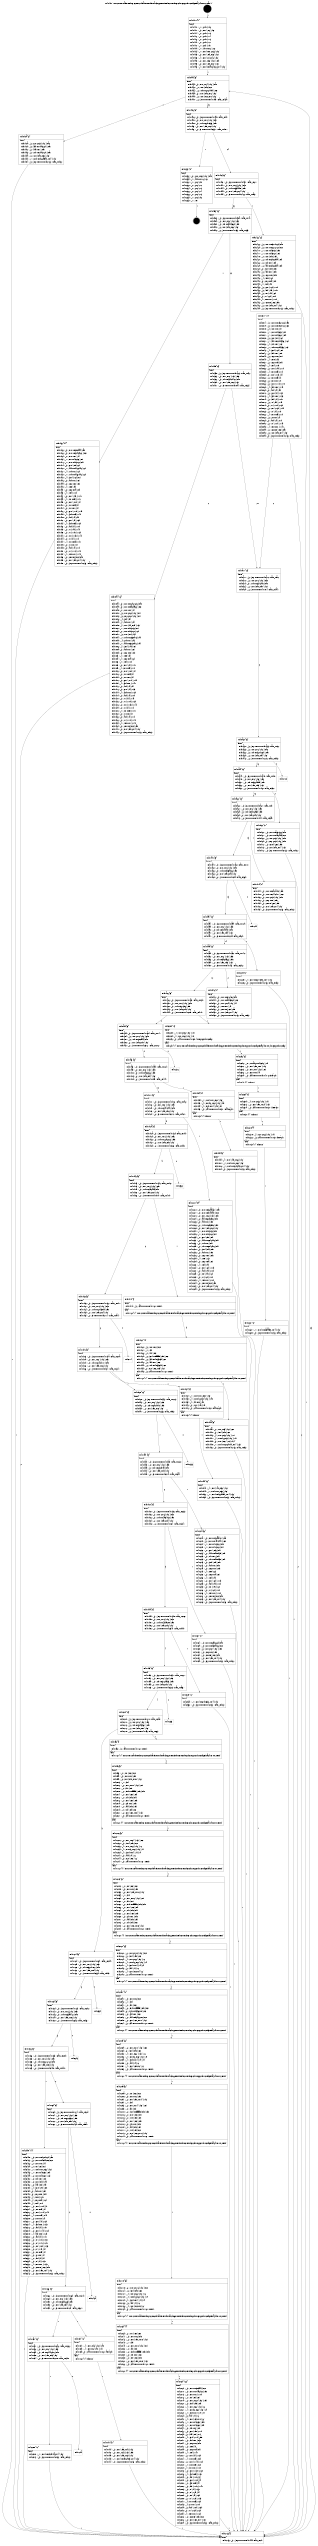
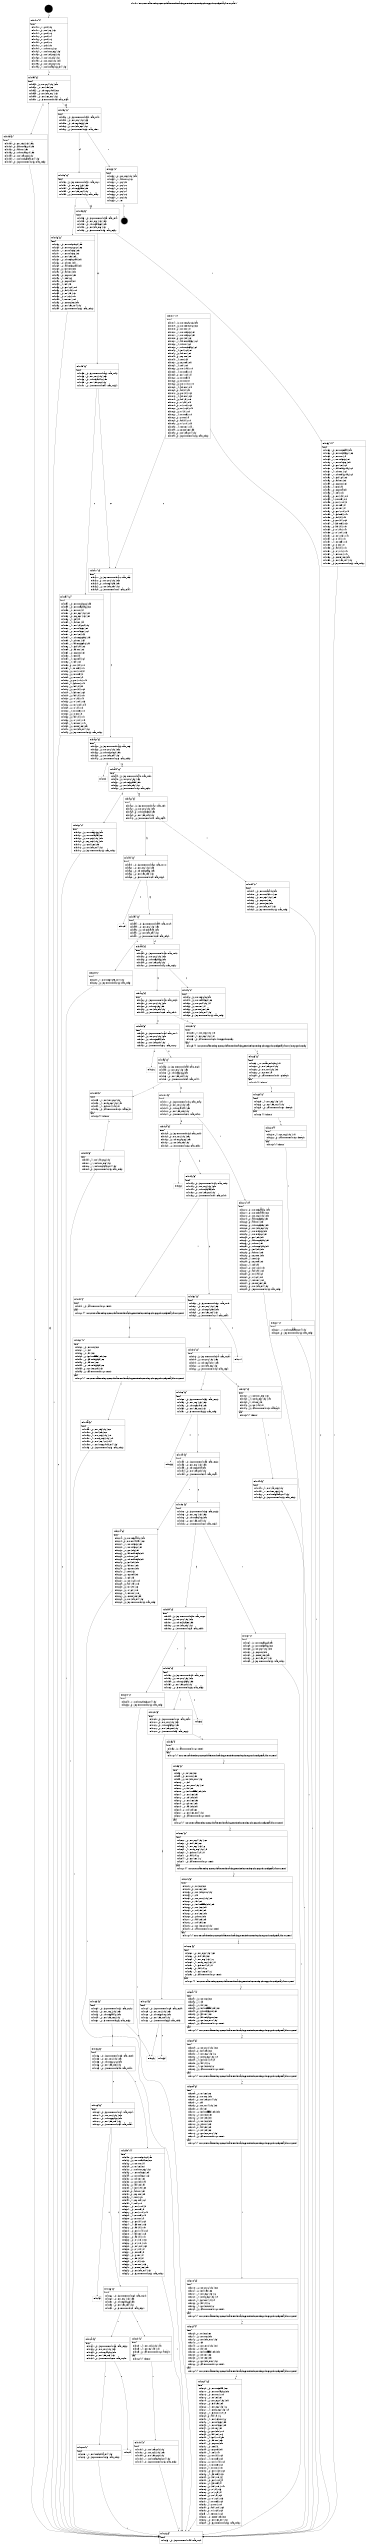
(80, 1987) -> (155, 2039)
